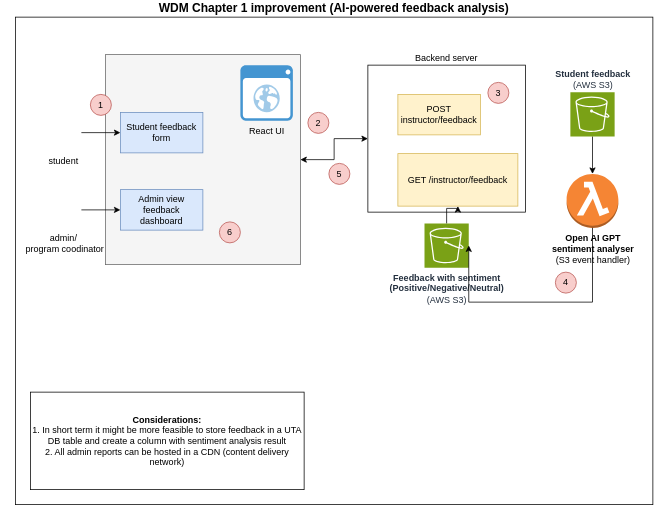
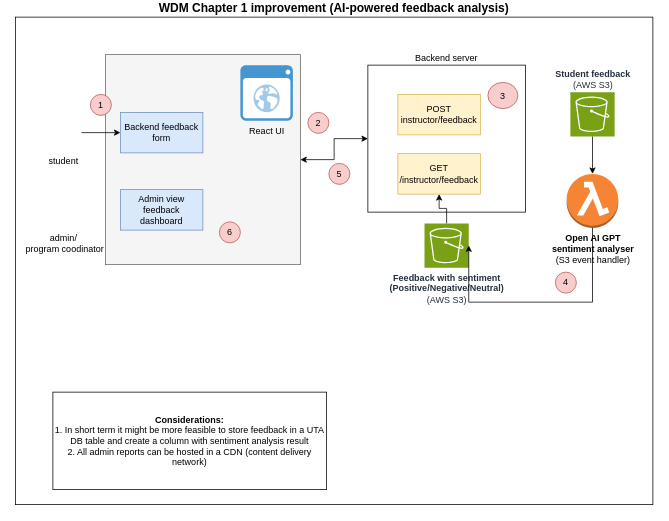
(498, 93) -> (503, 95)
(162, 132) -> (162, 132)
(458, 180) -> (439, 174)
(114, 210) -> none
(167, 441) -> (190, 441)
